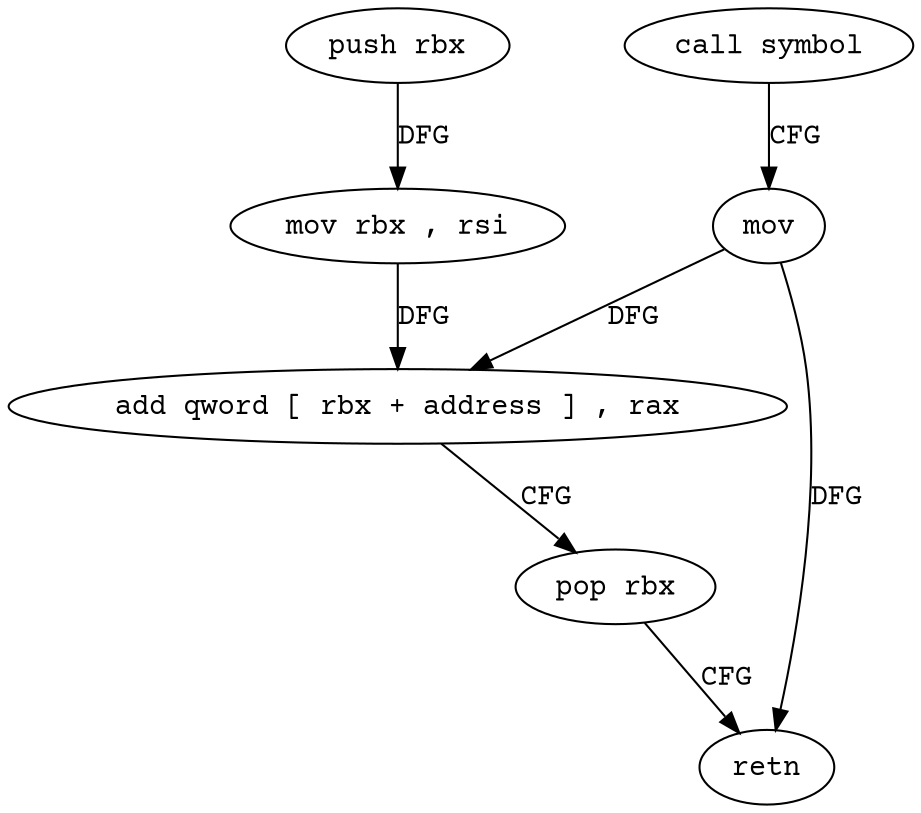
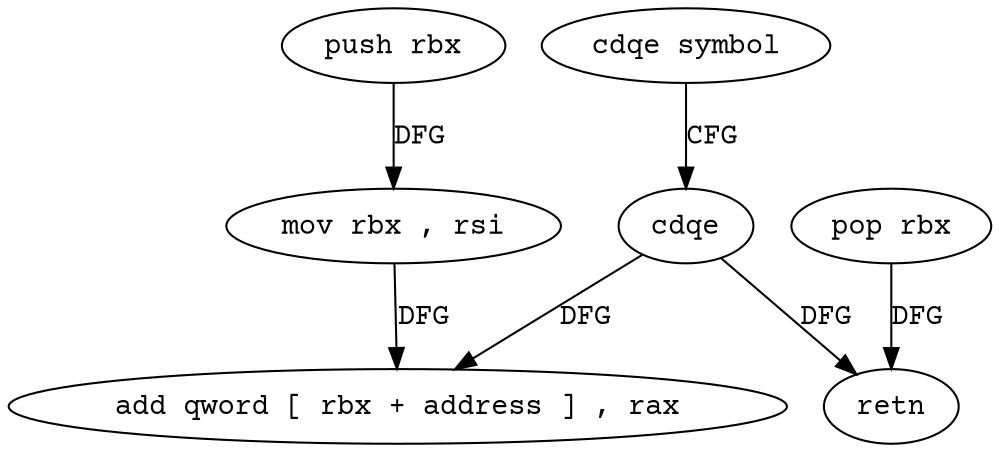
(769, 46) -> (686, 46)
(769, 226) -> (686, 226)
(500, 491) -> none
(726, 677) -> (917, 316)
